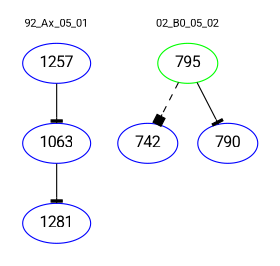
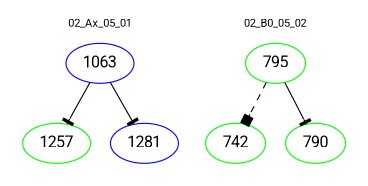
(57, 24) -> (101, 24)
(57, 63) -> (57, 143)
(57, 101) -> (80, 101)
(148, 143) -> (236, 143)
(228, 143) -> (316, 143)
